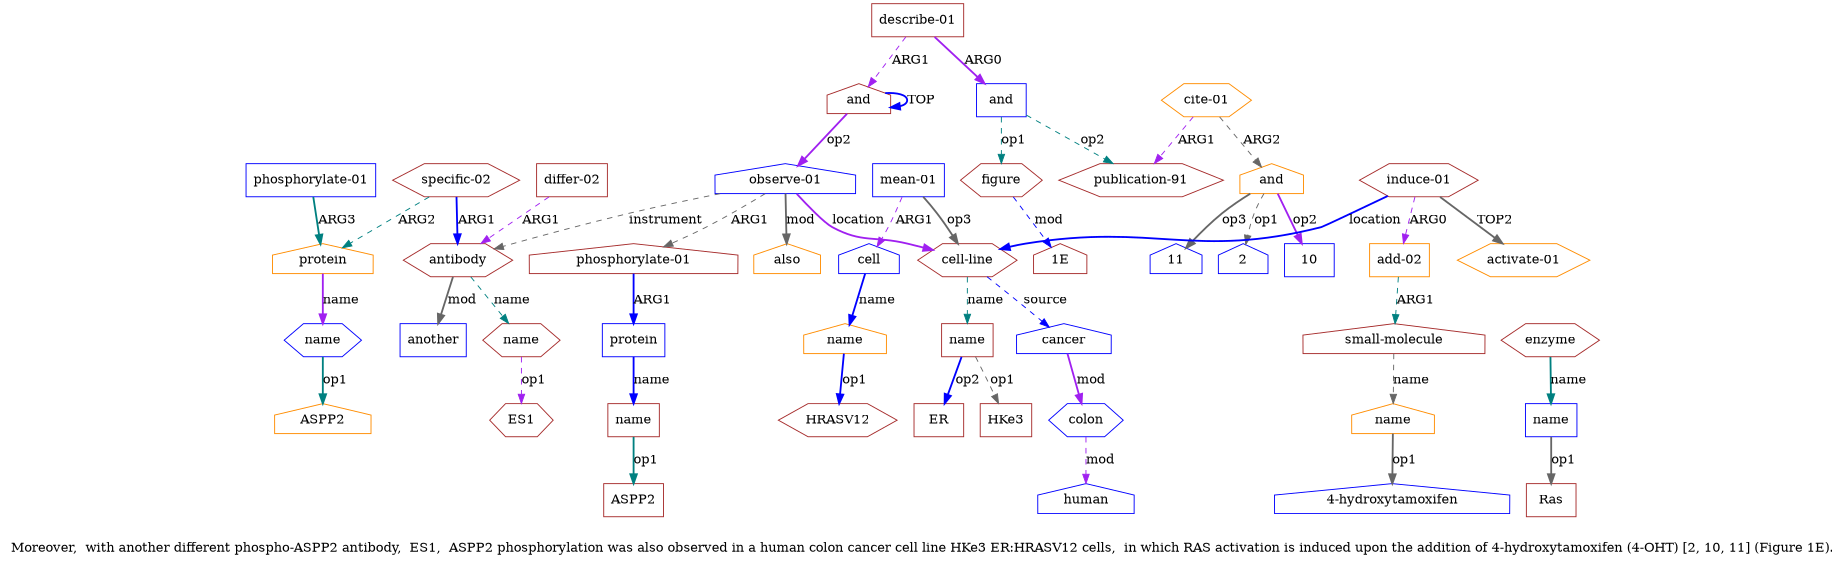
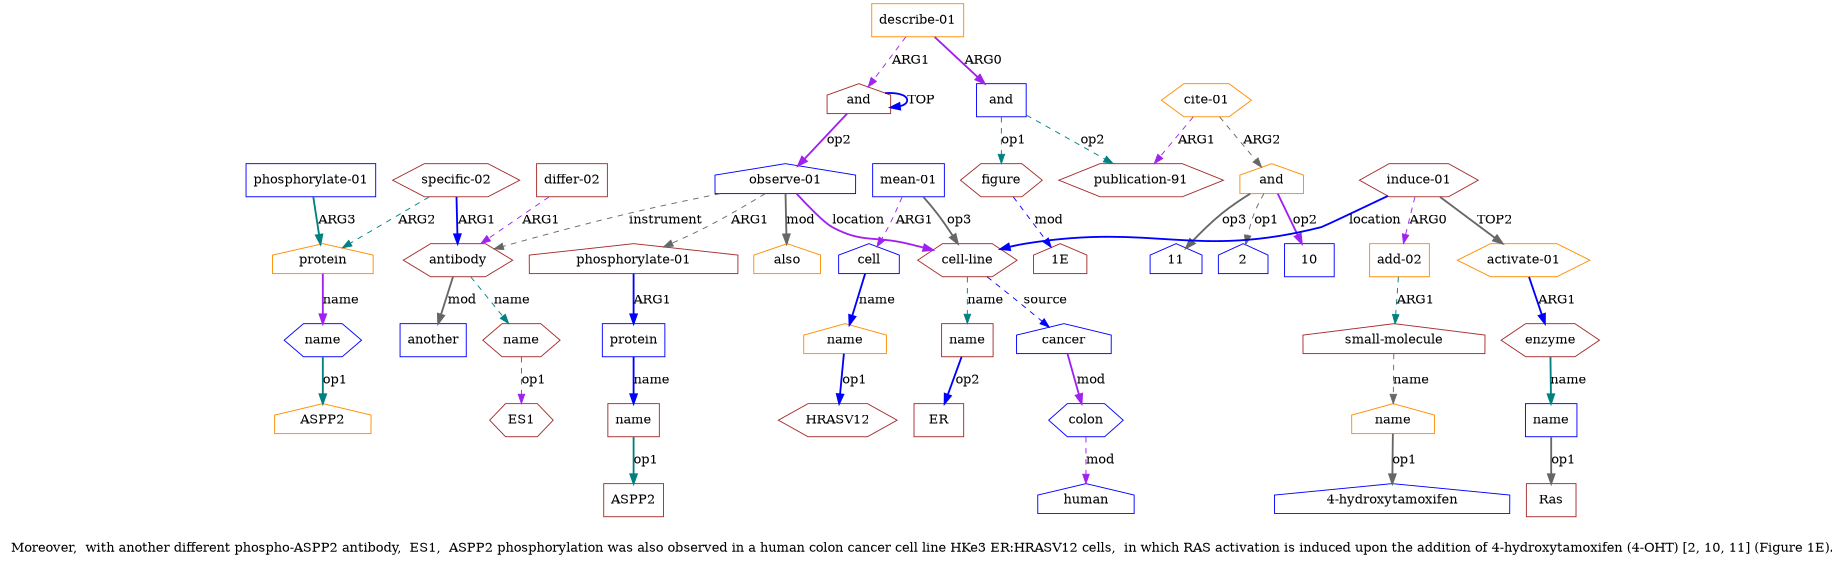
(918, 20) -> (918, 20)
none -> (1535, 296)
(1006, 420) -> none
